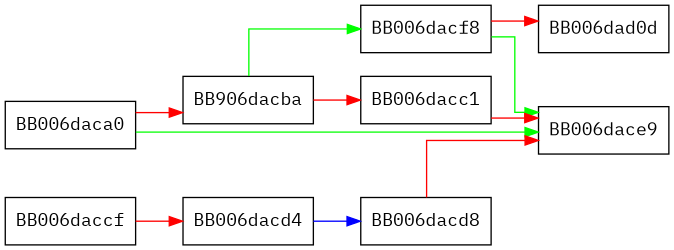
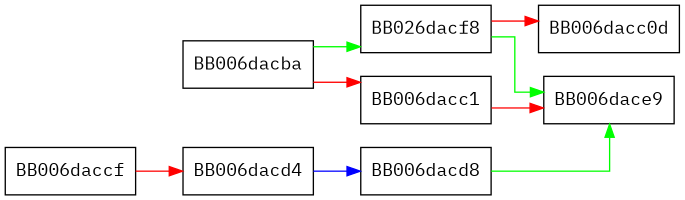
(426, 29) -> (426, 29)
(604, 29) -> (609, 29)
(248, 100) -> (248, 65)
(70, 125) -> none
(447, 140) -> (567, 171)
